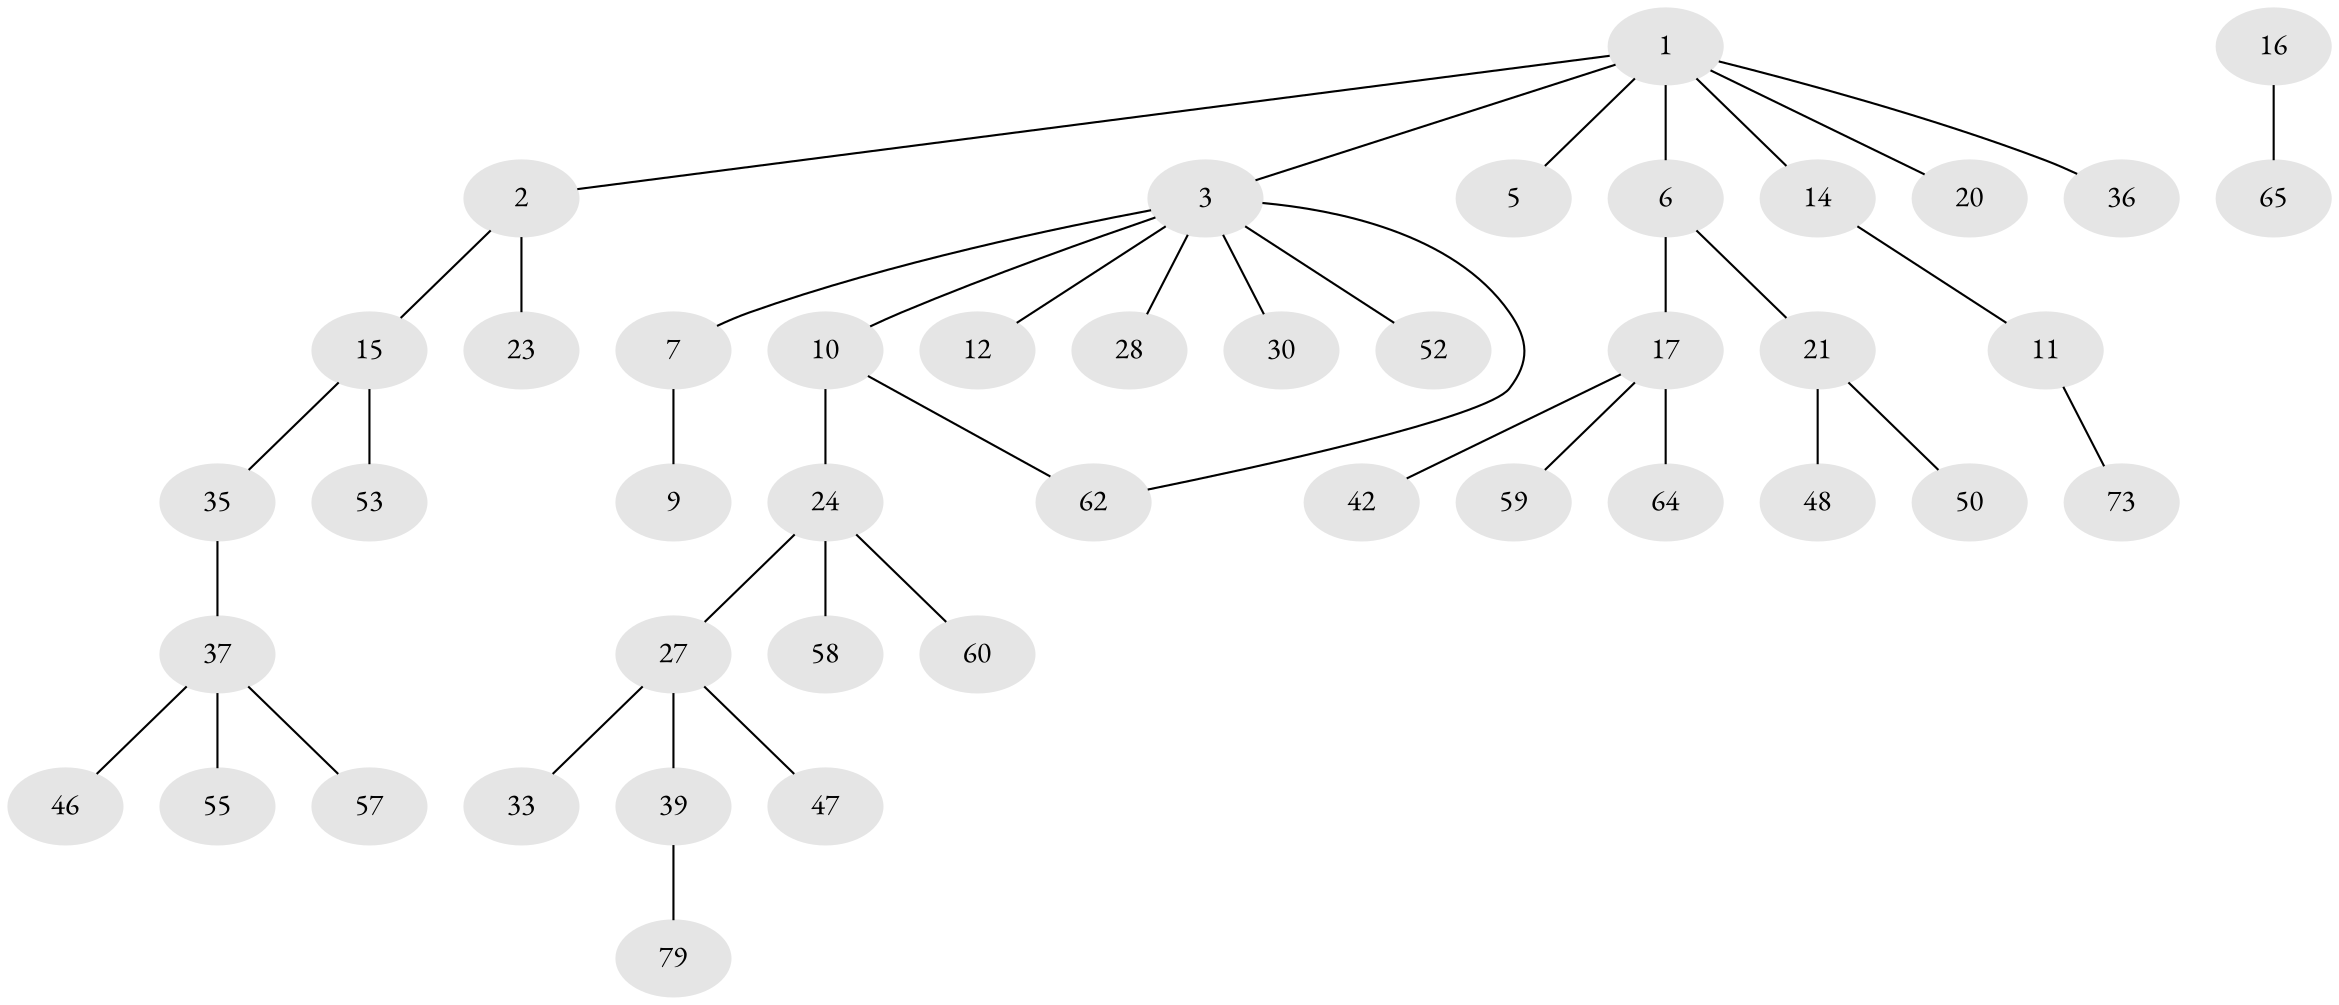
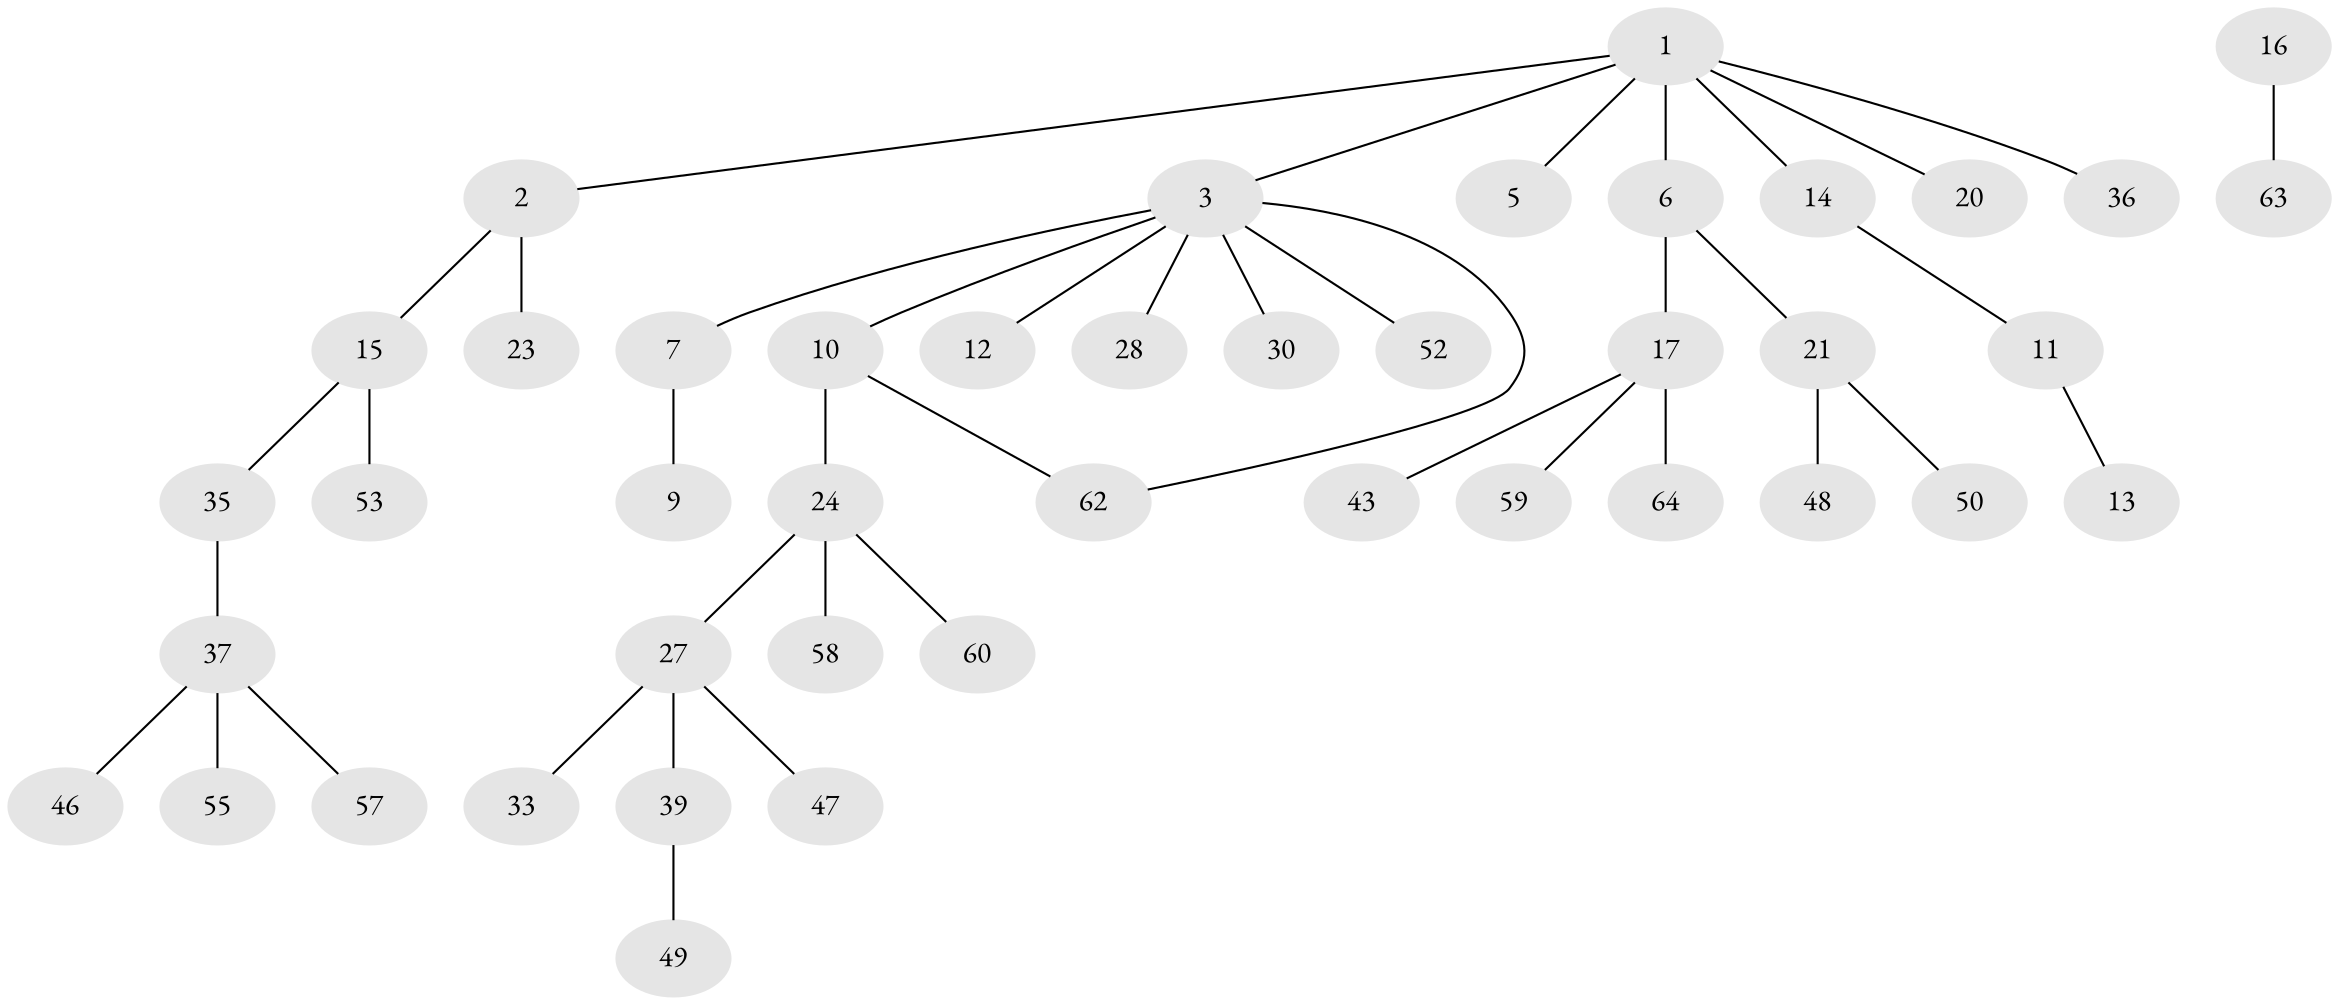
(2274, 198) -> (2274, 198)
(1362, 502) -> (1362, 502)
(2122, 502) -> (2122, 502)
(673, 958) -> (673, 958)
